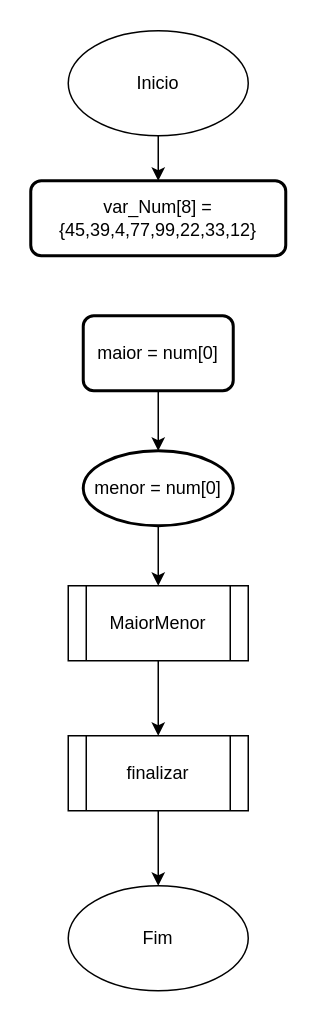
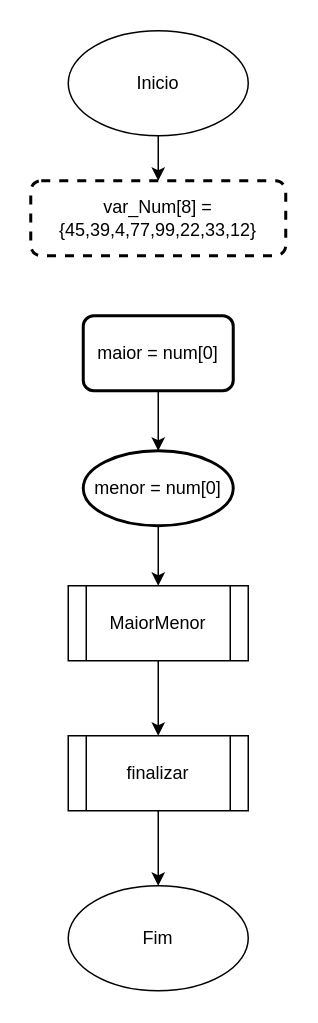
(158, 218) -> (158, 218)
